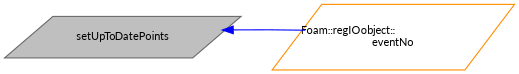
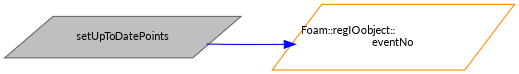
(269, 30) -> (245, 45)
